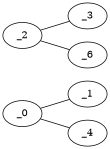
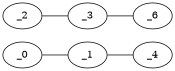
(55, 45) -> (120, 16)
(55, 123) -> (120, 55)
